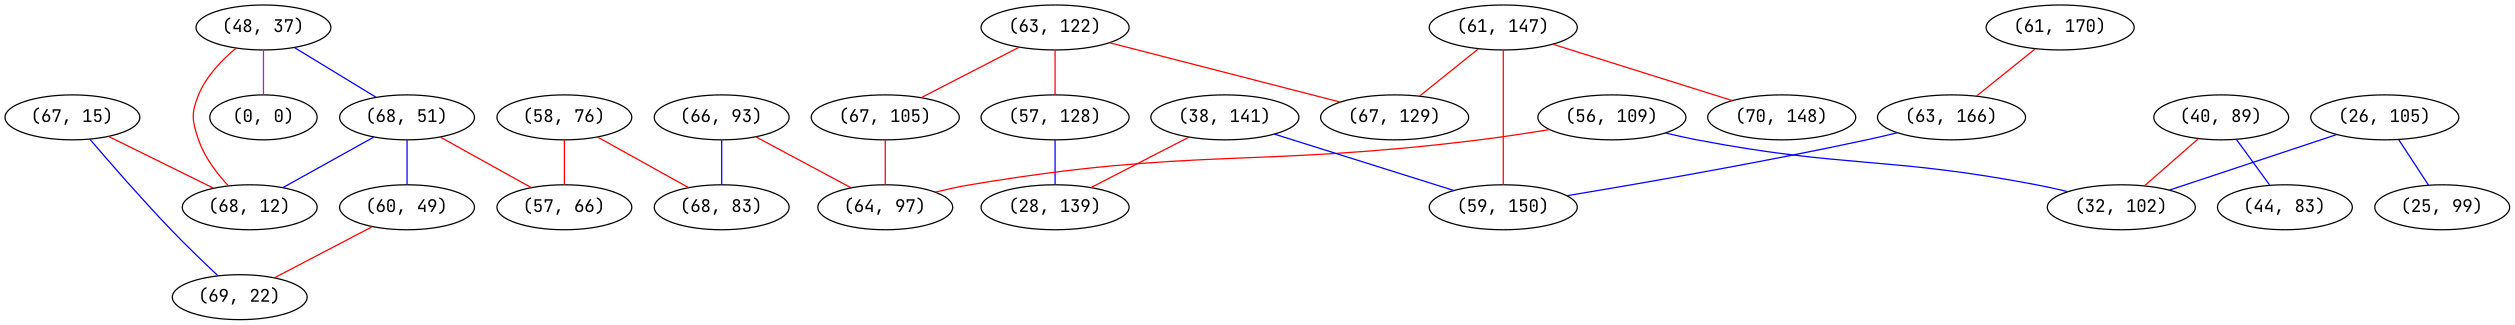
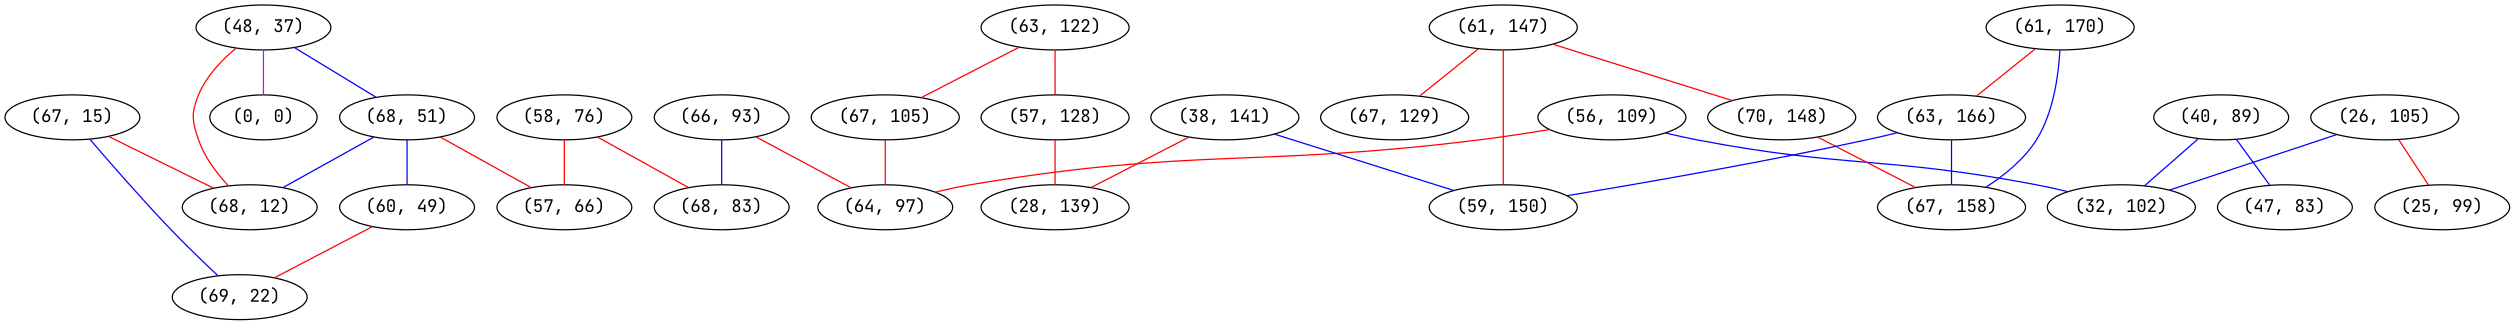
(1225, 72) -> none
(1055, 162) -> (1055, 162)
(2171, 162) -> (2171, 162)
(2414, 162) -> (2414, 162)
none -> (1952, 207)
(2285, 207) -> (2285, 207)
